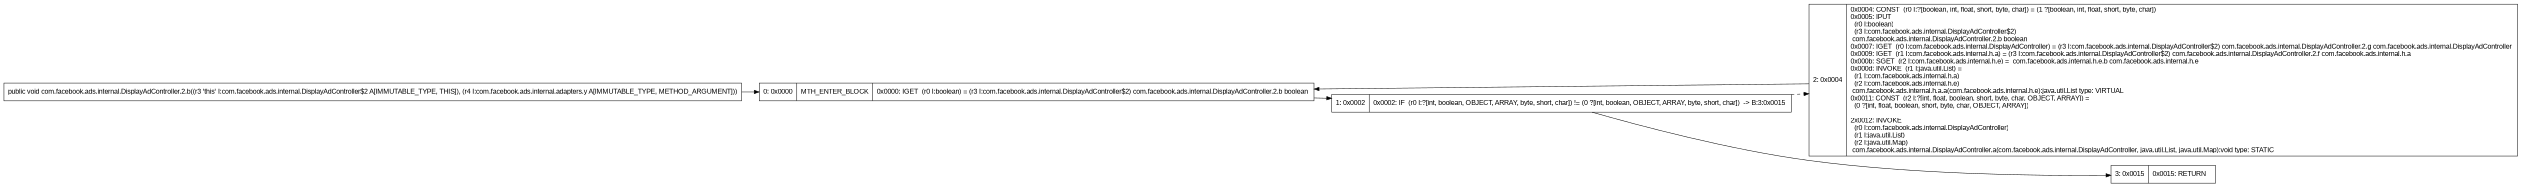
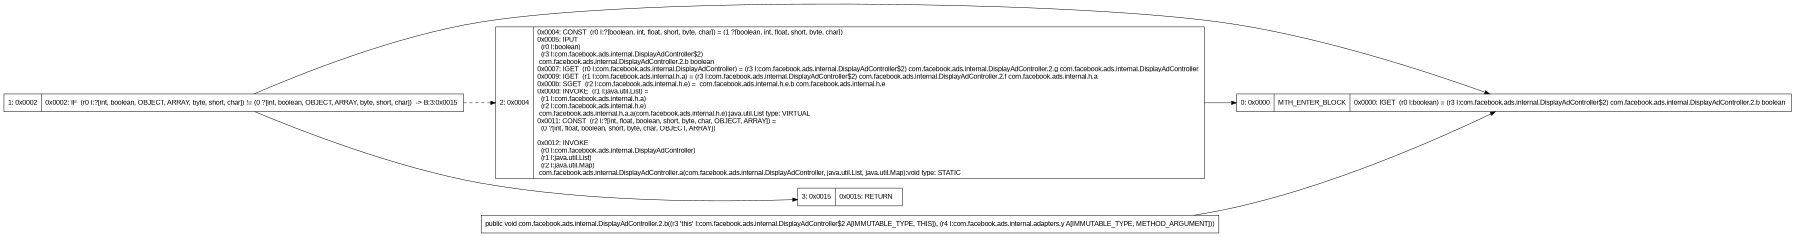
(1320, 98) -> (868, 4)
(1878, 121) -> (565, 143)
